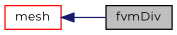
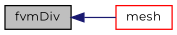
(90, 17) -> (100, 17)
